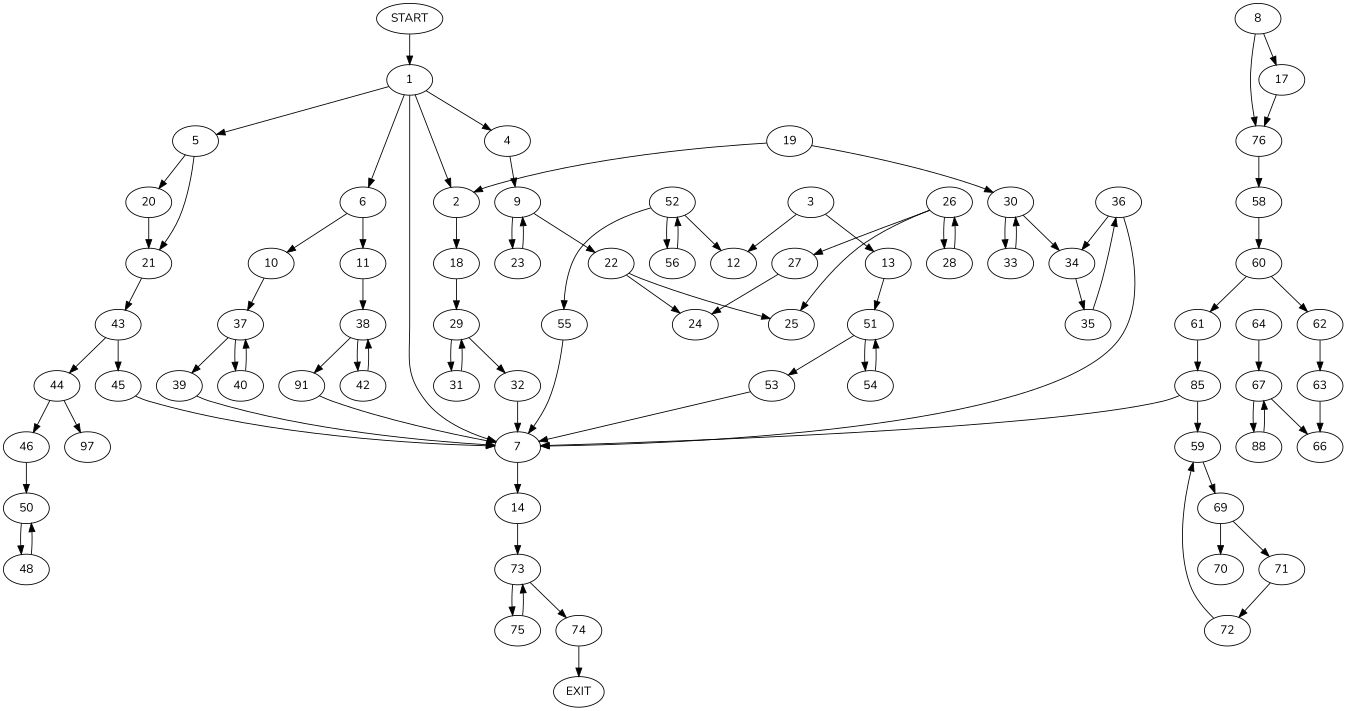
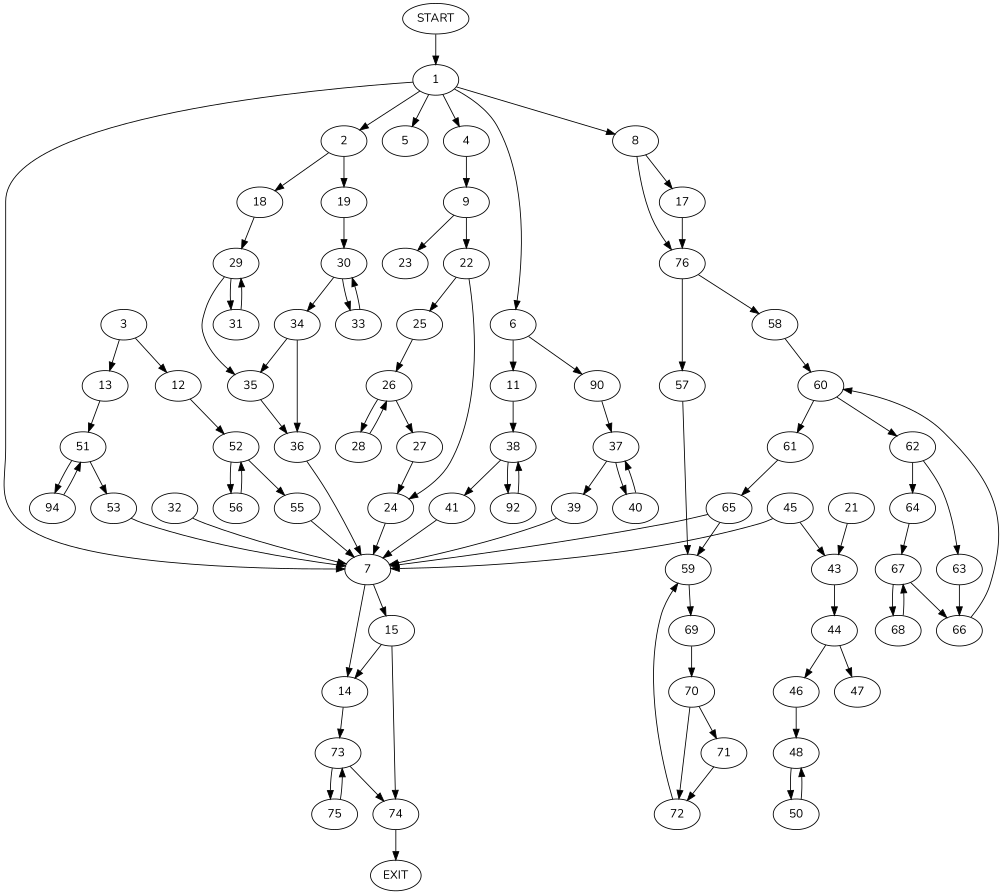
none -> (532, 109)
(623, 158) -> (344, 168)
(149, 202) -> none
(185, 202) -> none
(700, 230) -> (204, 413)
(1098, 230) -> (297, 382)
(523, 237) -> none
(857, 249) -> (406, 351)
(271, 264) -> (597, 386)
(118, 351) -> (810, 535)
(484, 352) -> (202, 325)
(302, 386) -> (452, 508)
(363, 386) -> (513, 508)
none -> (682, 386)
(870, 386) -> (52, 508)
(1198, 386) -> (729, 508)
(88, 447) -> (857, 692)
(1259, 447) -> (898, 631)
none -> (978, 472)
(26, 474) -> (796, 718)
none -> (913, 474)
none -> (381, 535)
(1248, 536) -> (706, 719)
none -> (392, 631)
none -> (685, 749)
